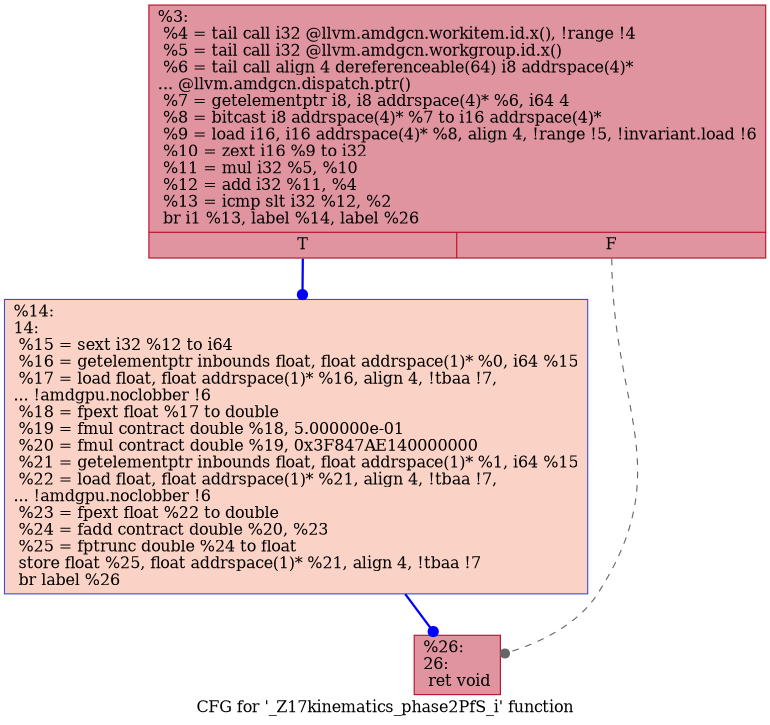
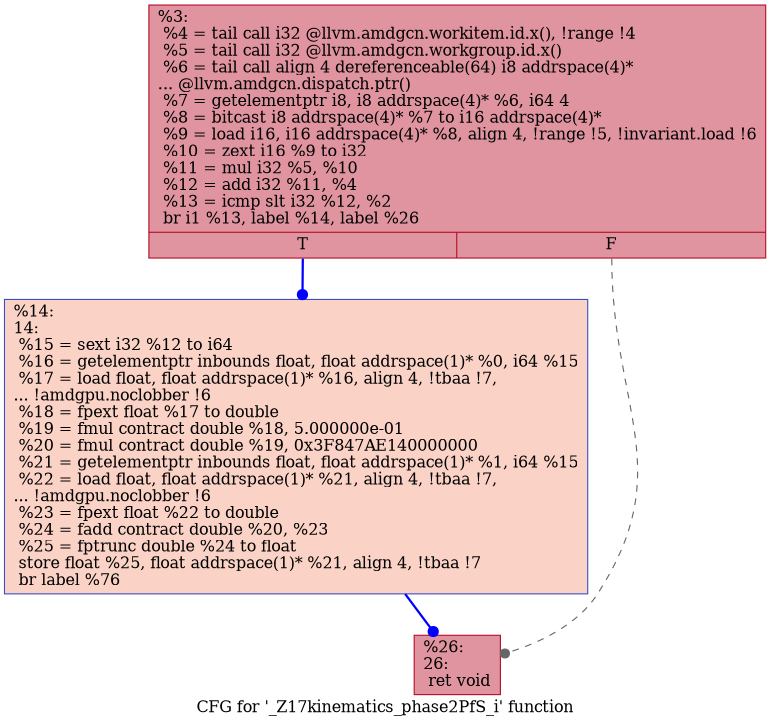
(67, 580) -> (67, 580)
